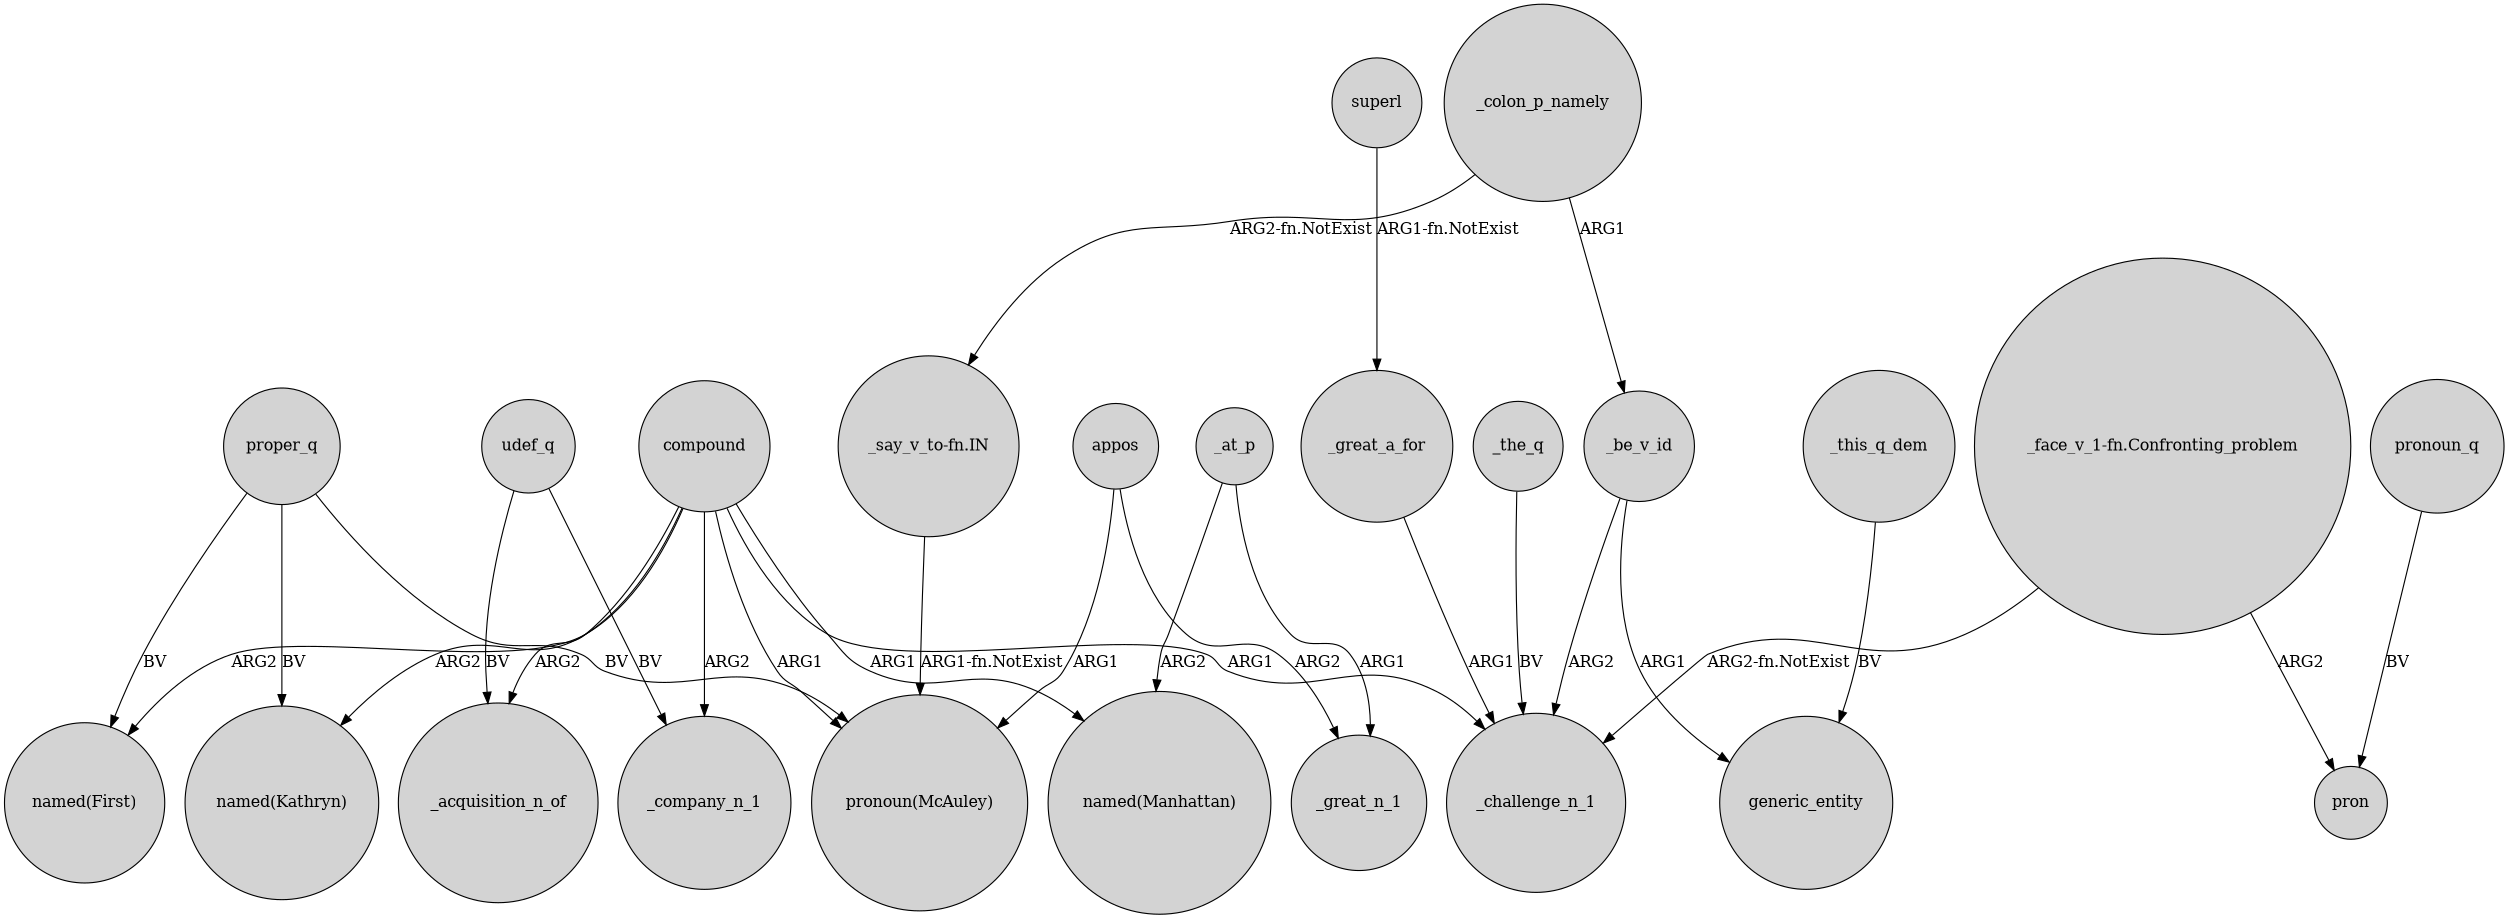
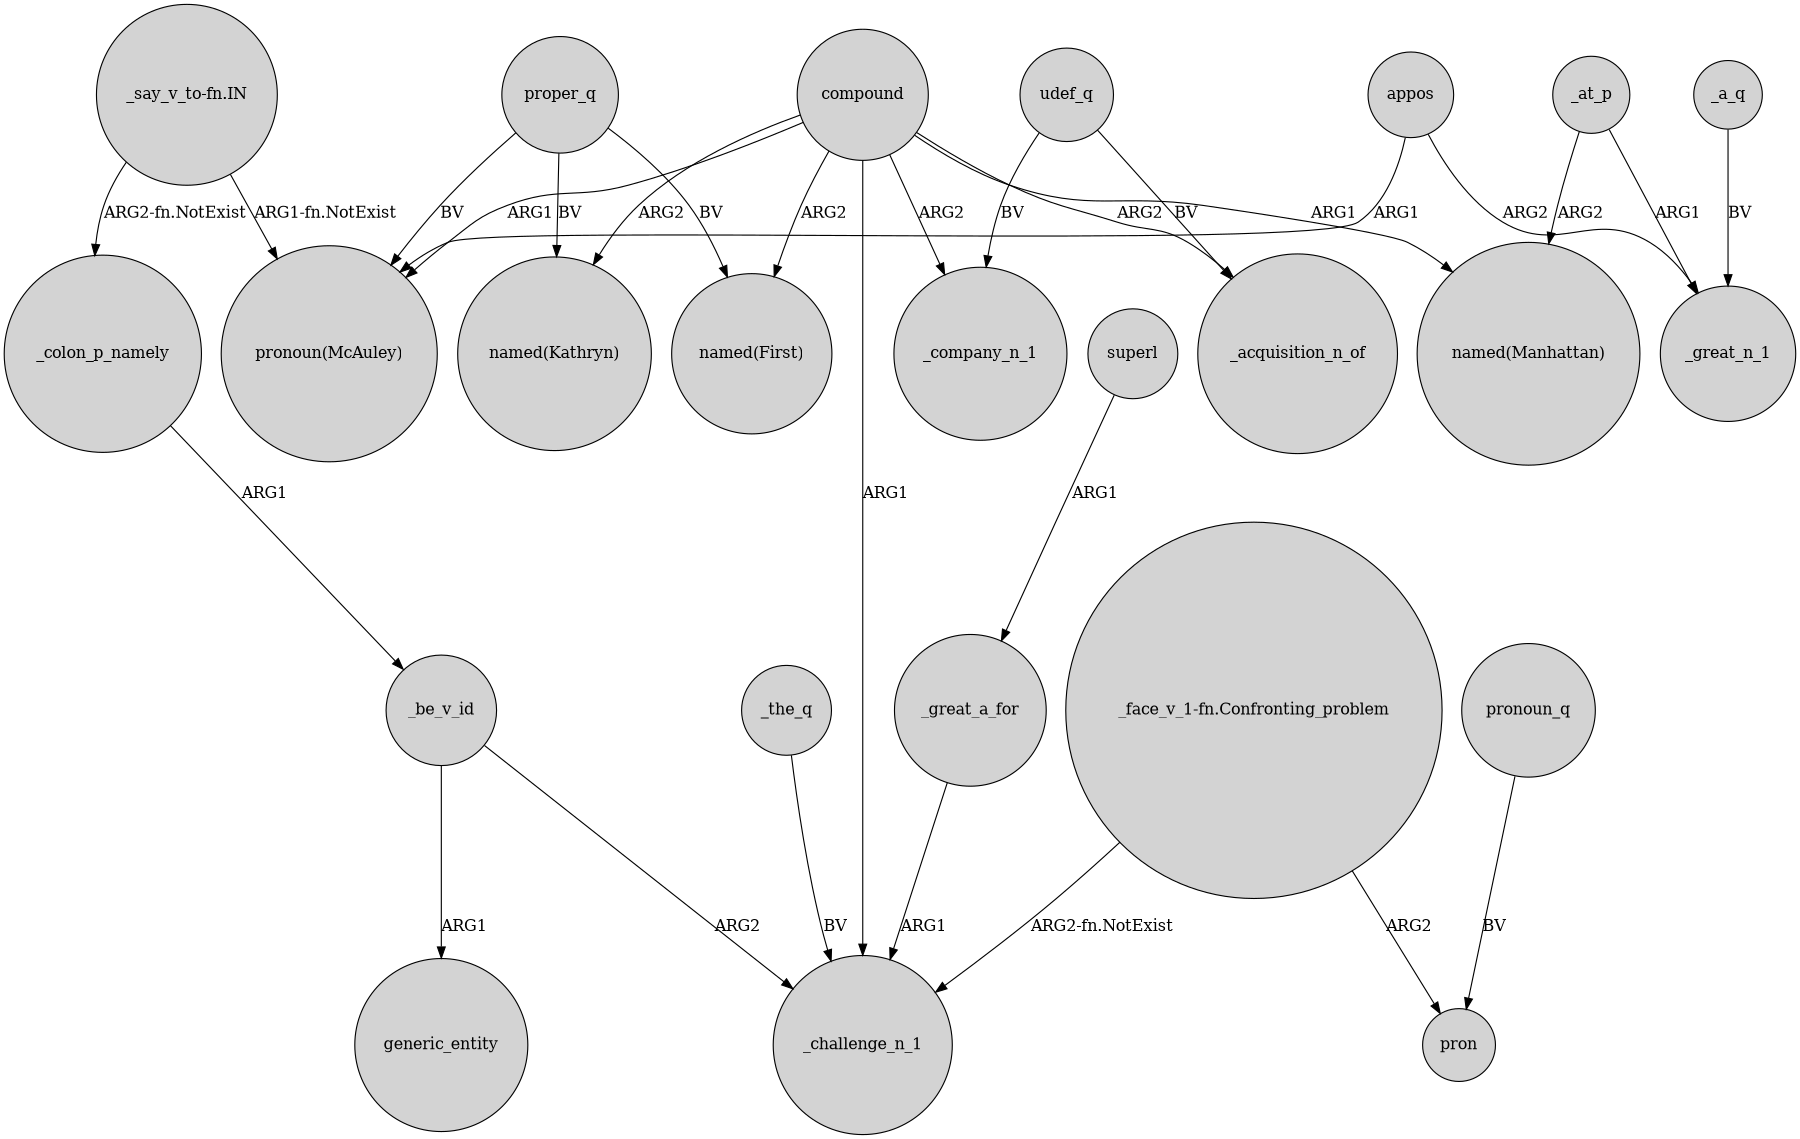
none -> (1728, 95)
(1205, 225) -> (105, 201)
(1448, 230) -> (1095, 494)
(1879, 446) -> none
